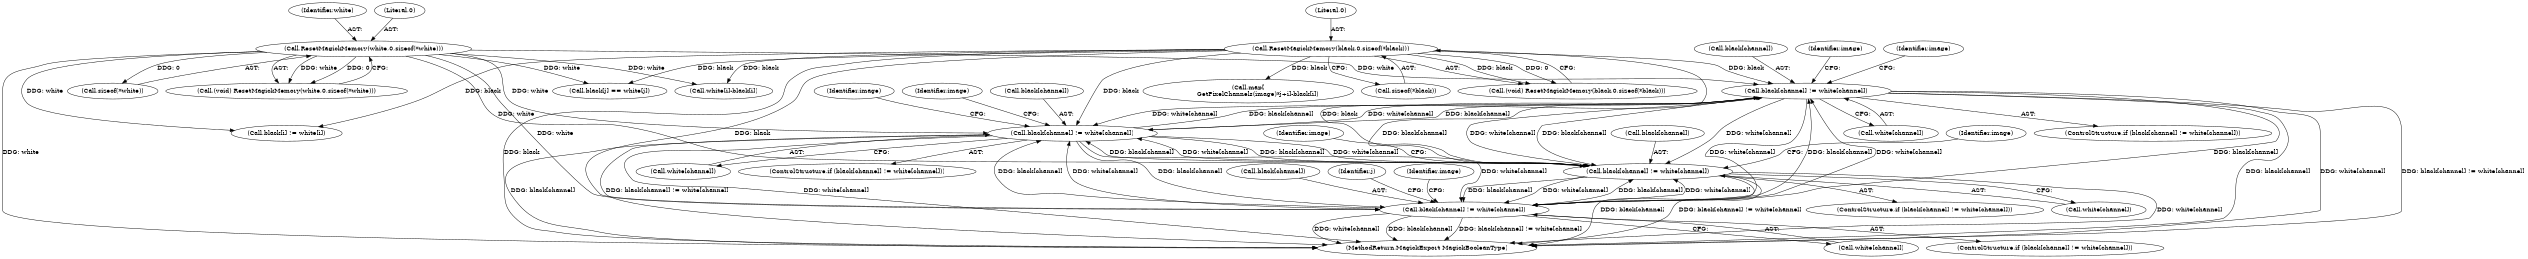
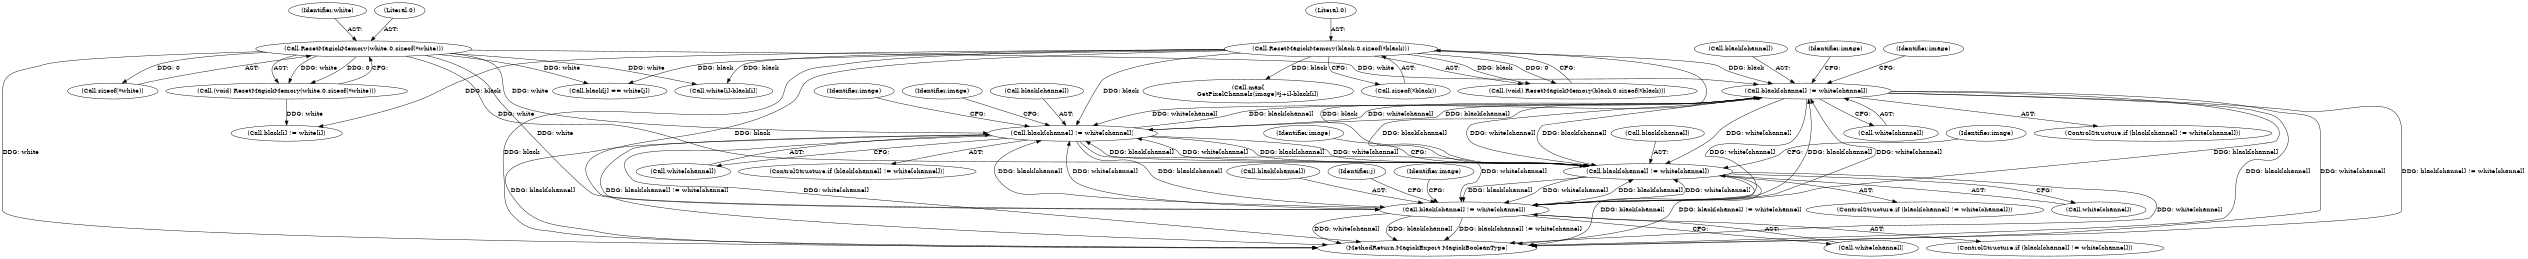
(29, 78) -> (287, 110)
